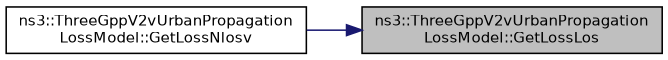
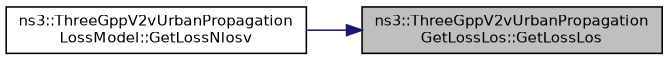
(512, 30) -> (512, 30)
